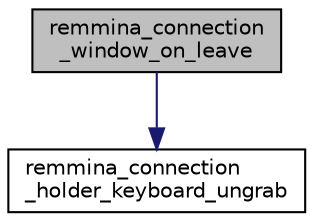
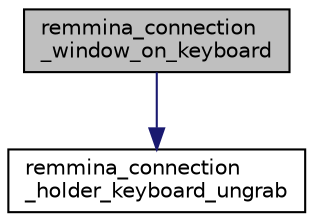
(157, 41) -> (157, 41)
